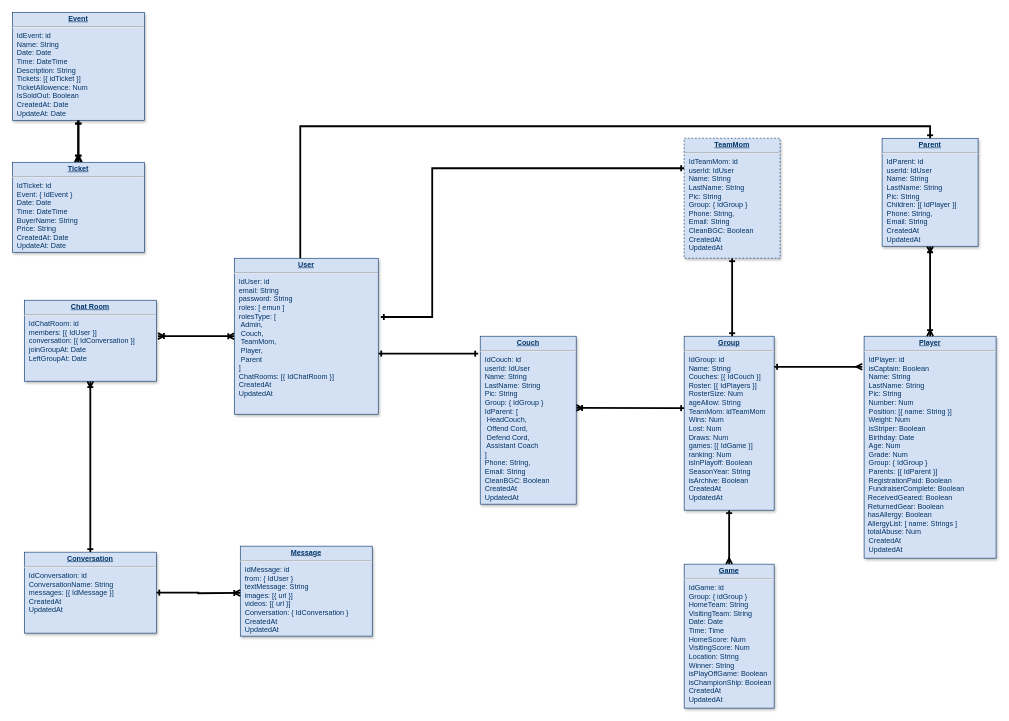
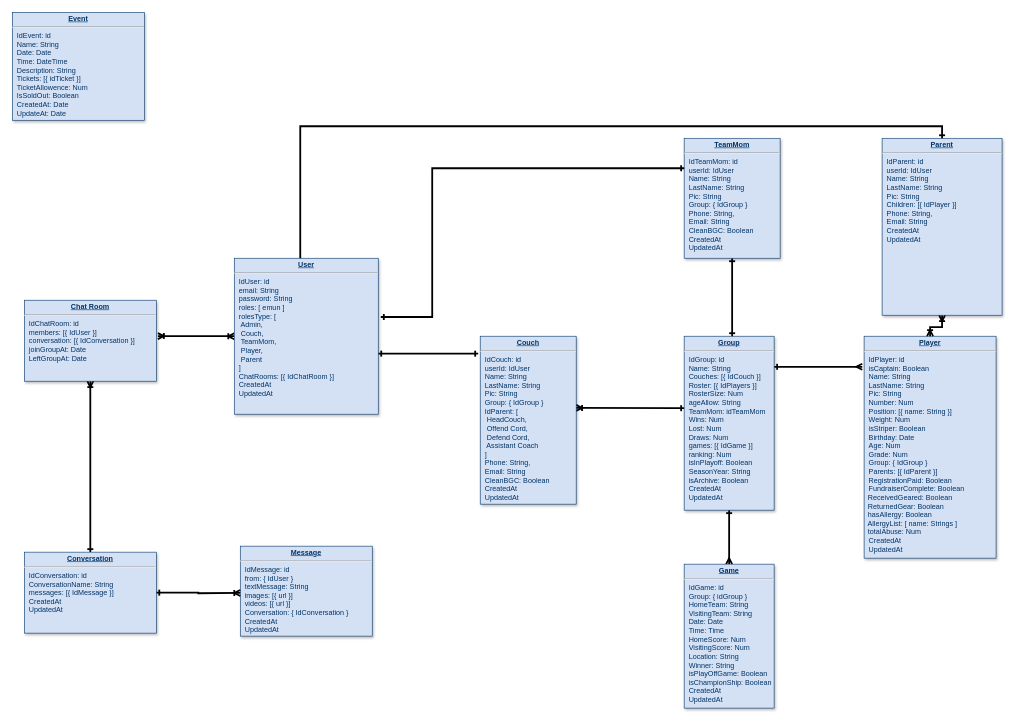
(78, 141) -> none
(930, 192) -> (942, 227)
(732, 198) -> (732, 198)
(78, 207) -> none
